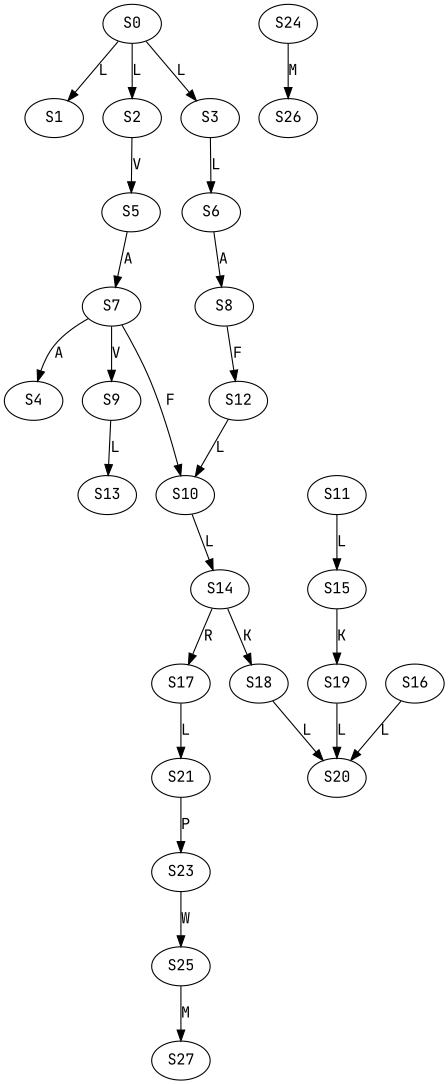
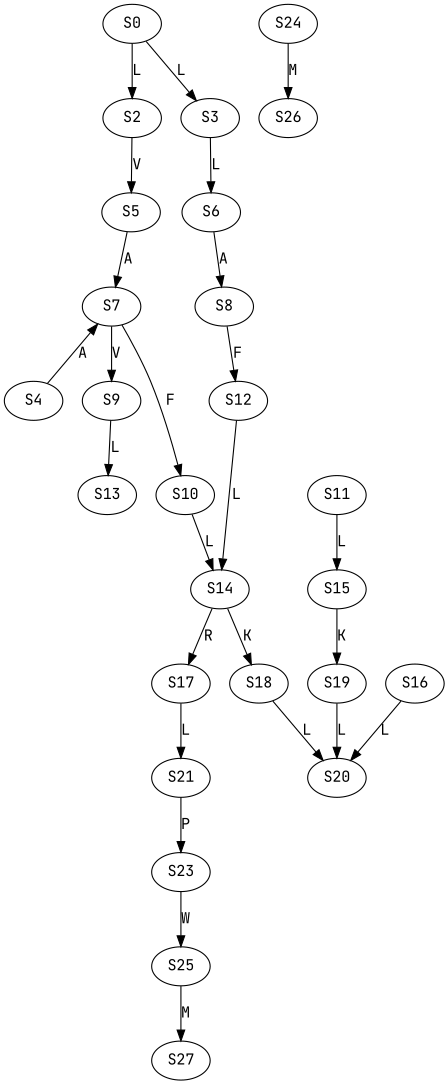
(54, 118) -> none
(59, 340) -> (69, 358)
(215, 443) -> (230, 490)
